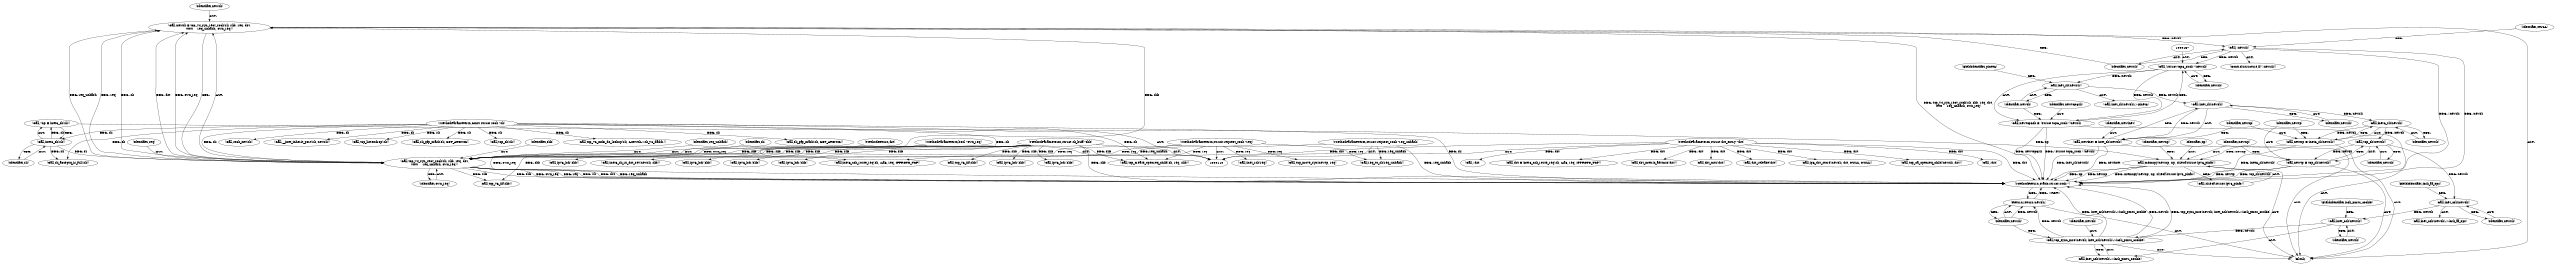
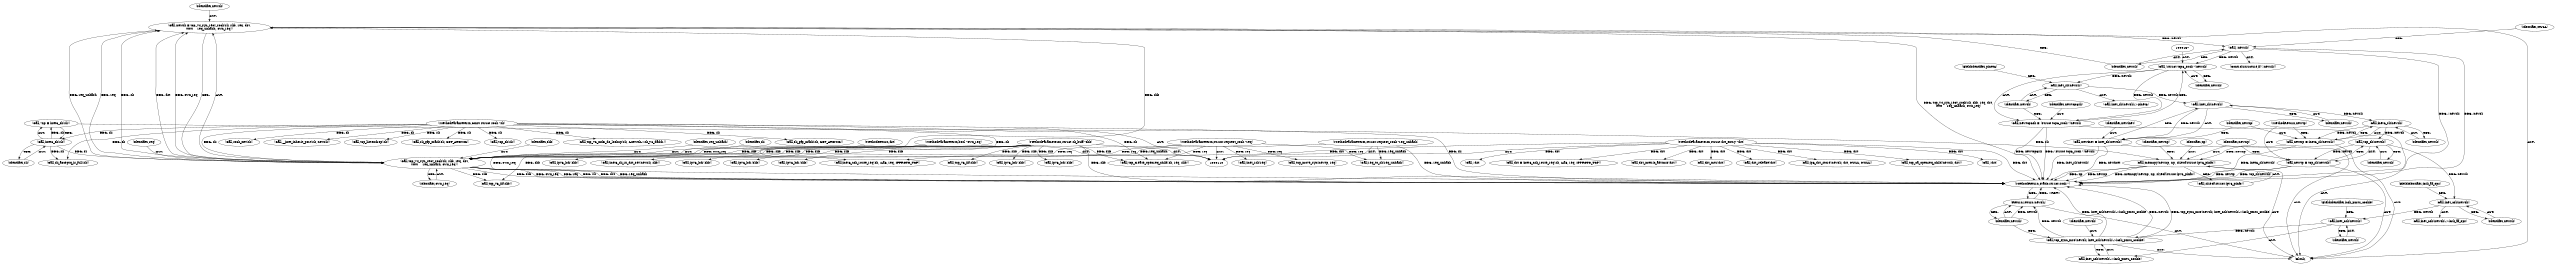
(2289, 123) -> (2289, 123)
(2042, 142) -> (2042, 142)
